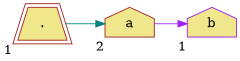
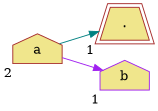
(81, 24) -> (75, 39)
